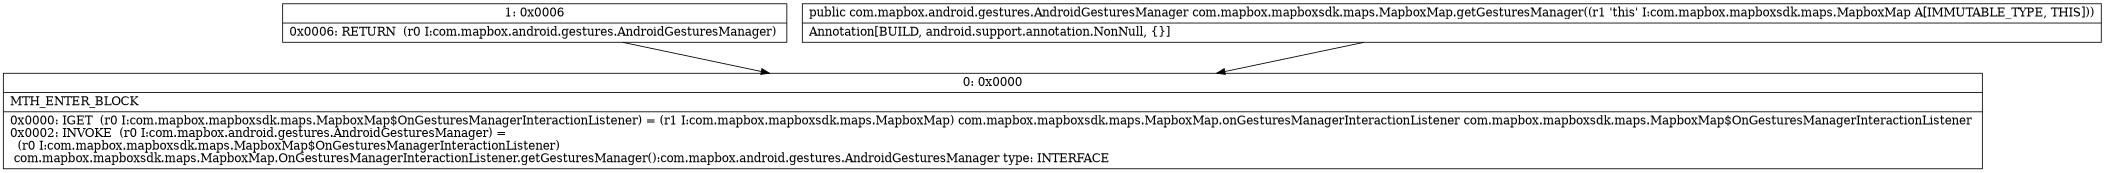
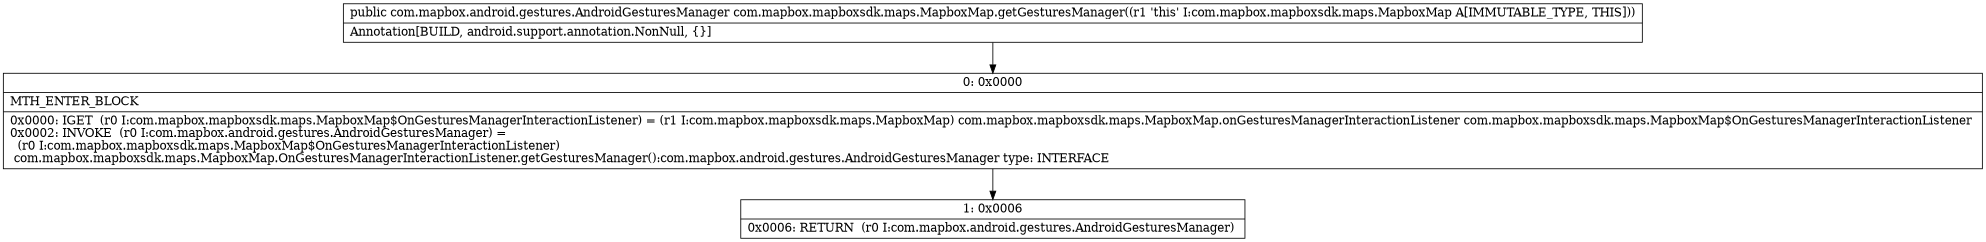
(692, 57) -> (993, 180)
